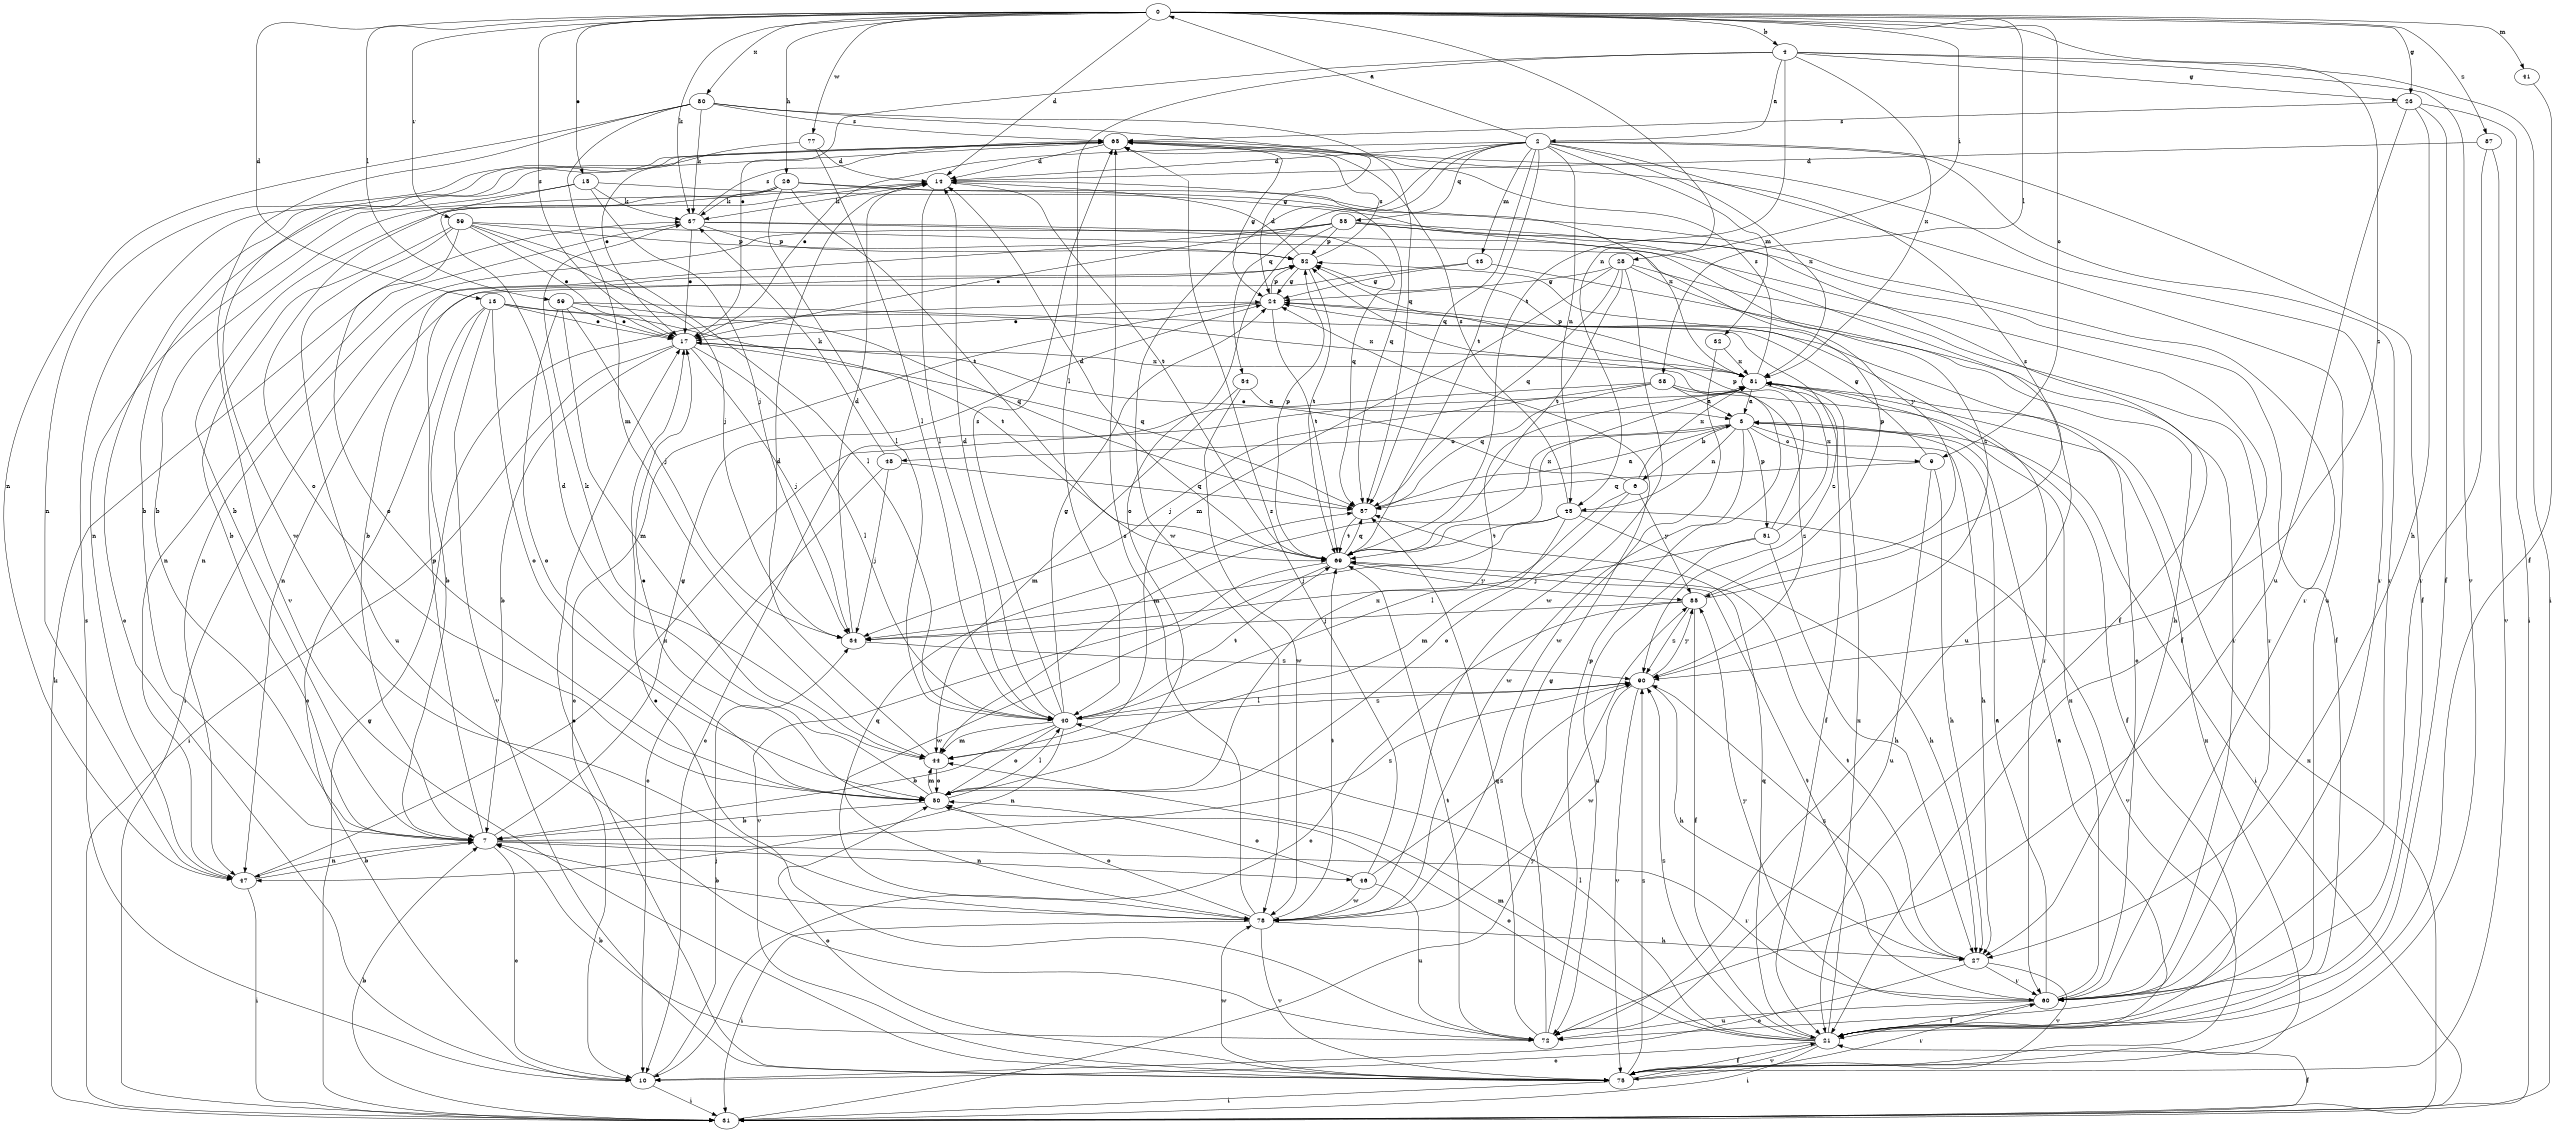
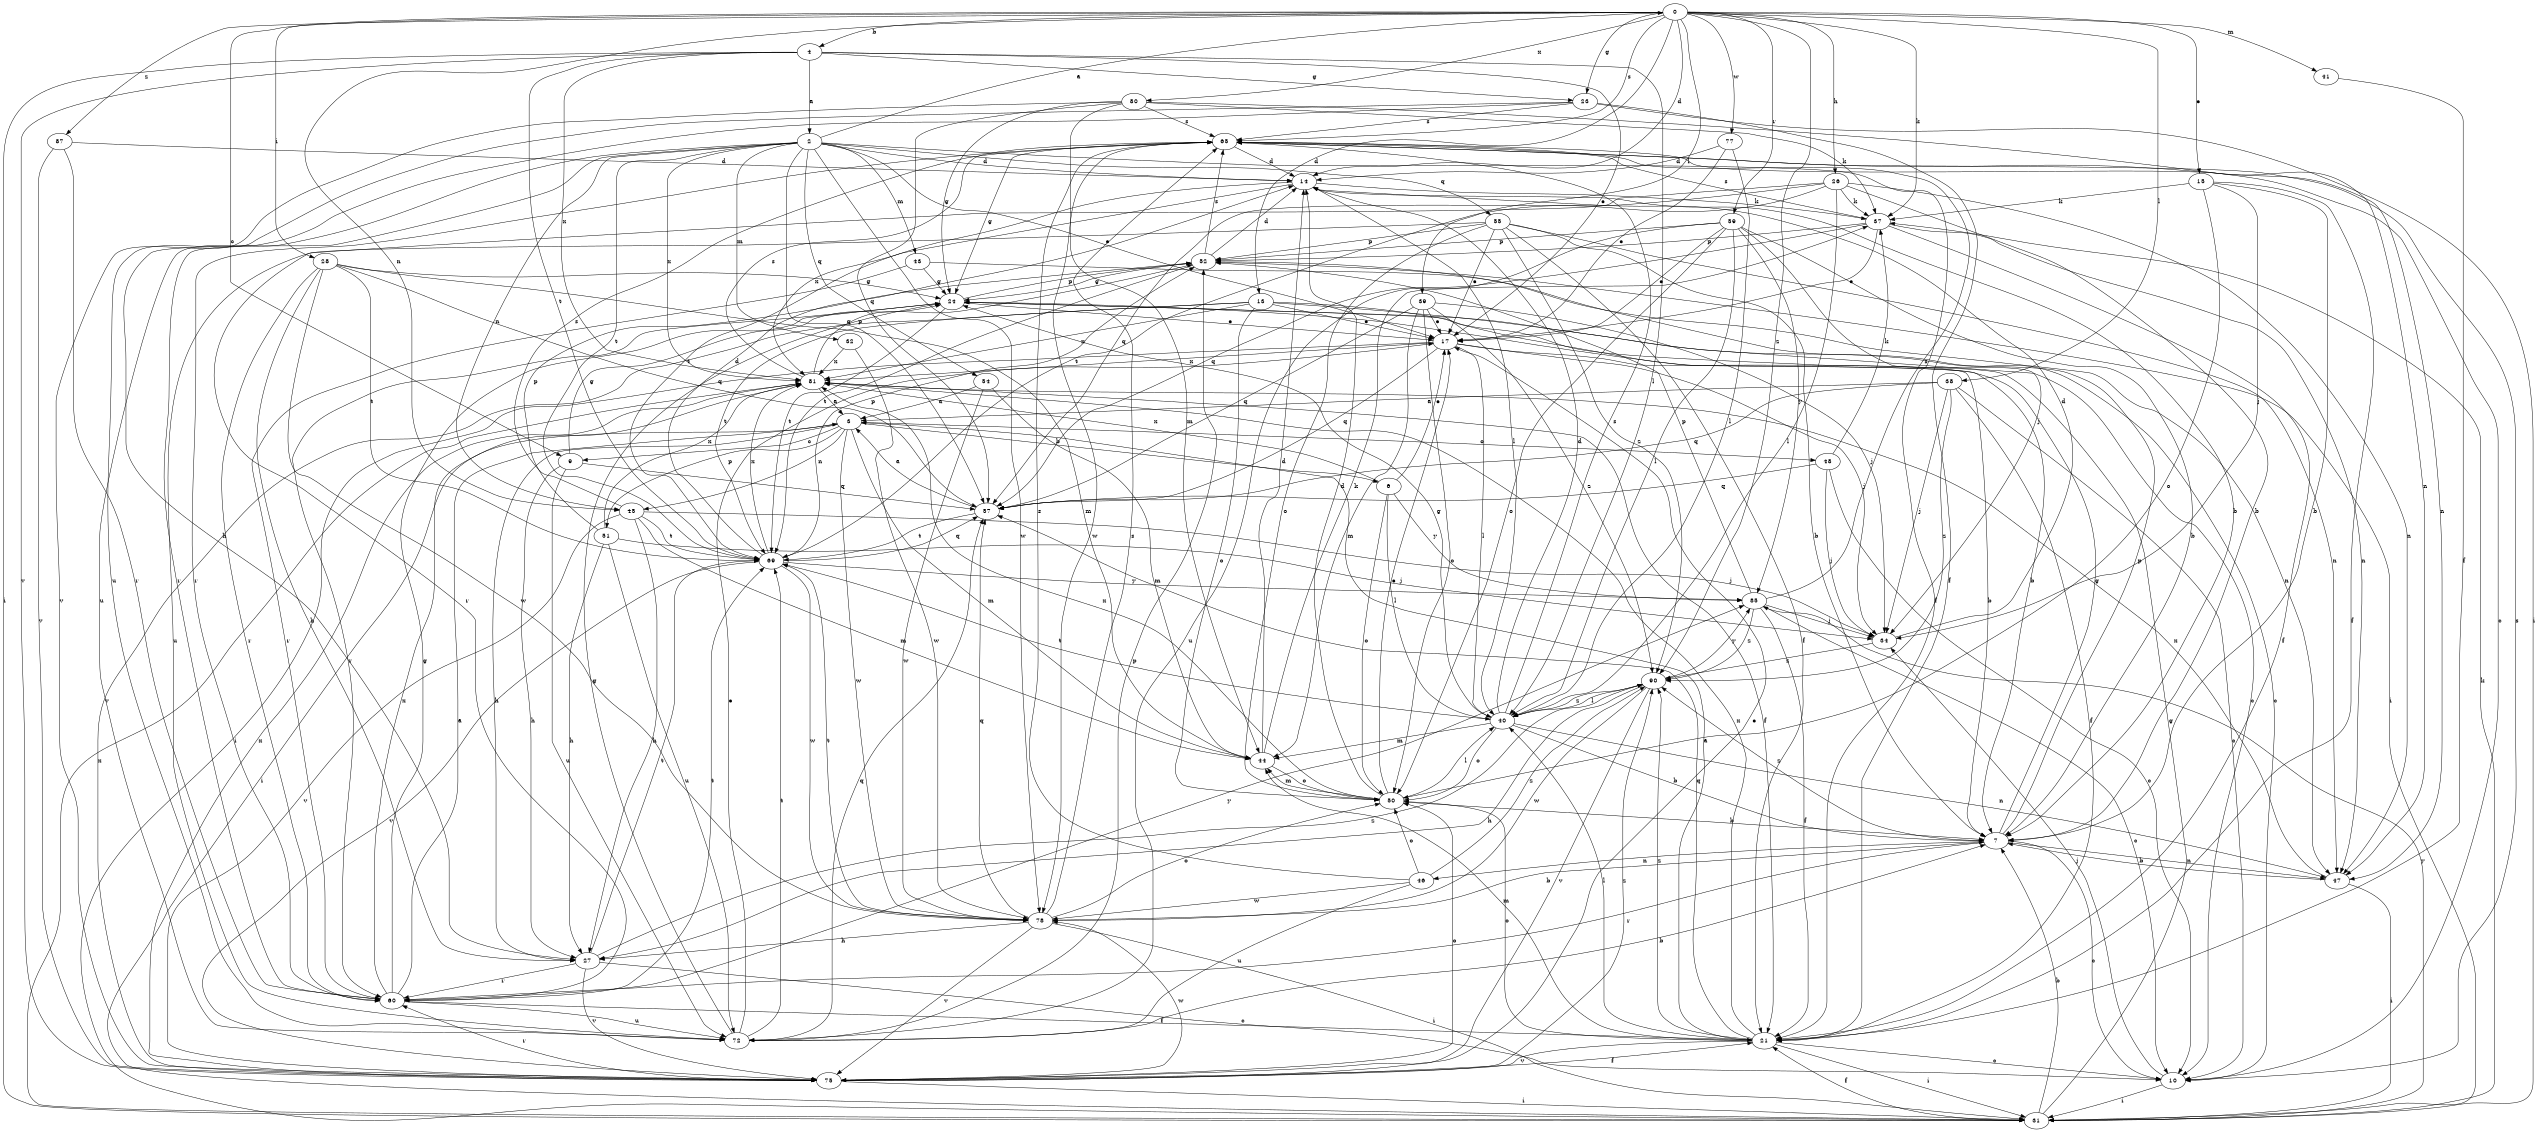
(571, 30) -> (1481, 129)
(2137, 661) -> (425, 661)
(2251, 848) -> (179, 869)
